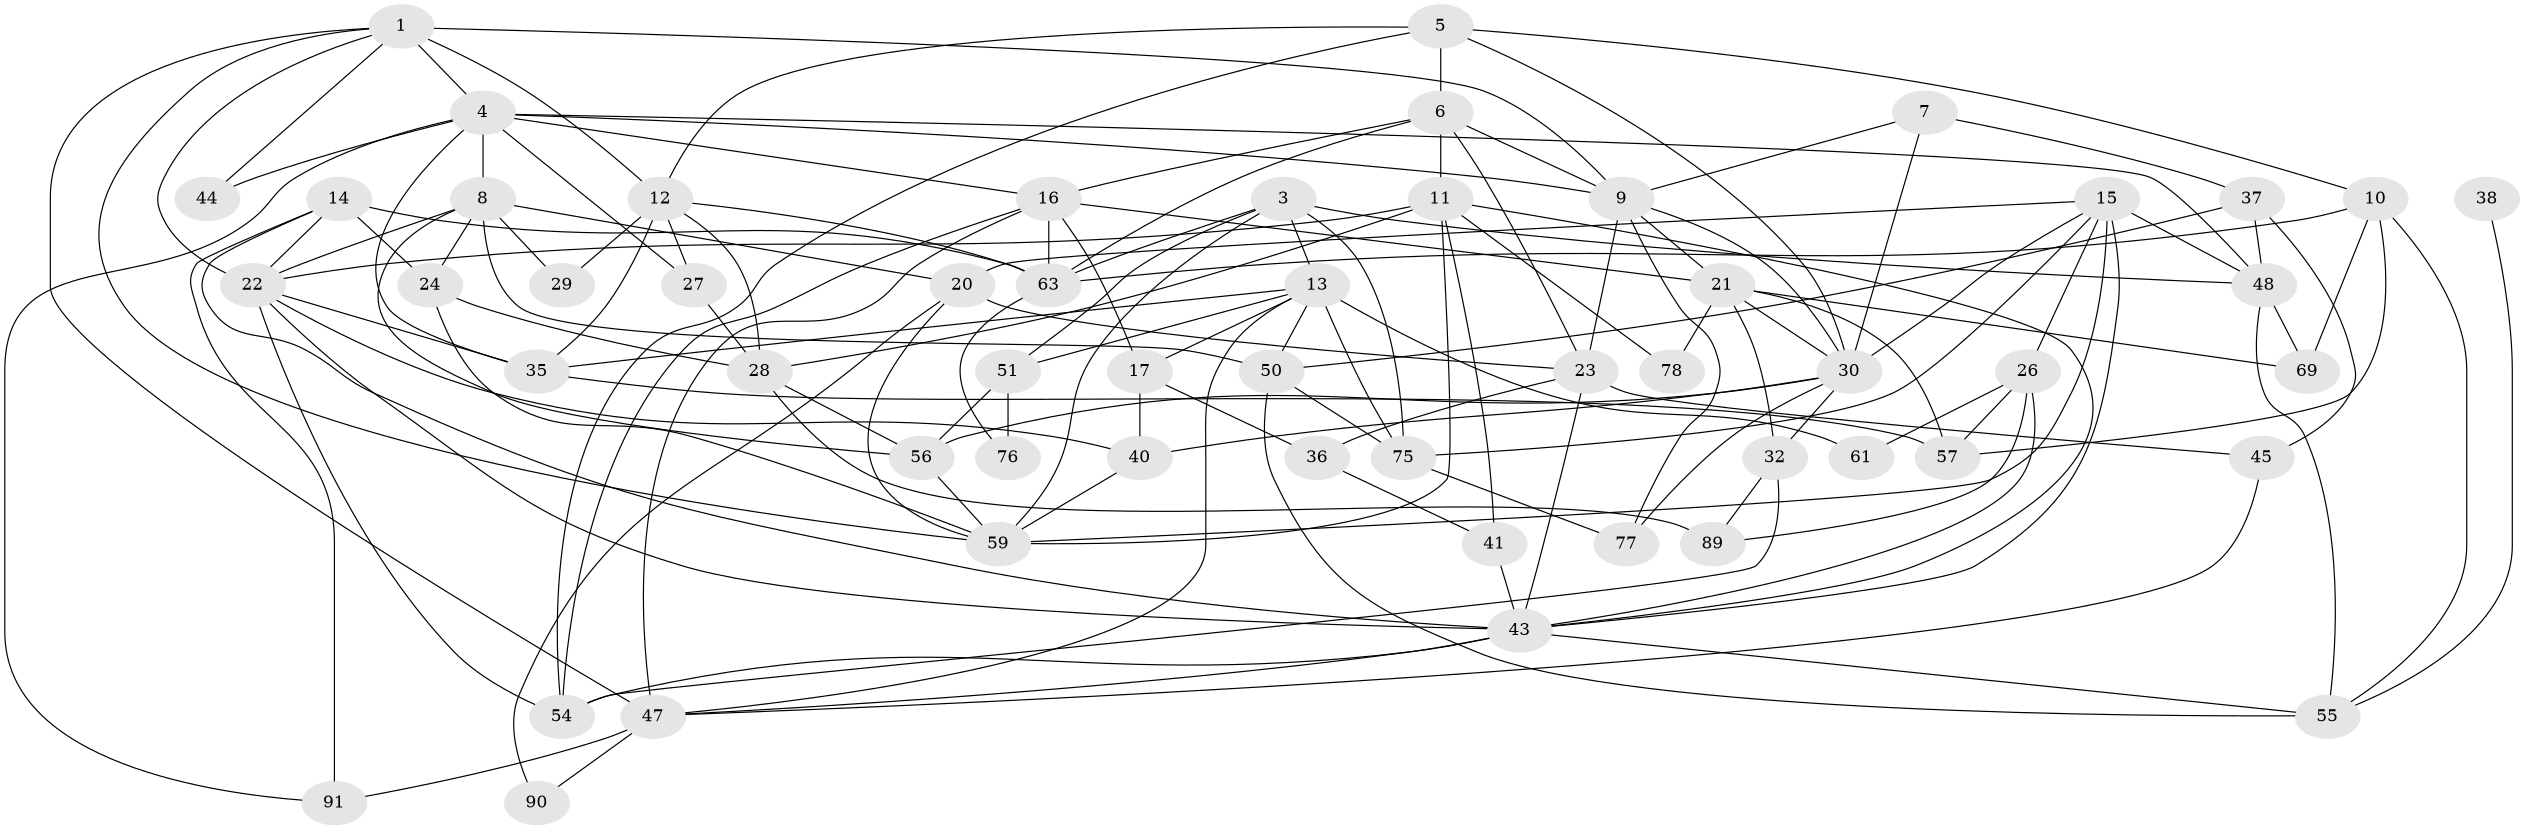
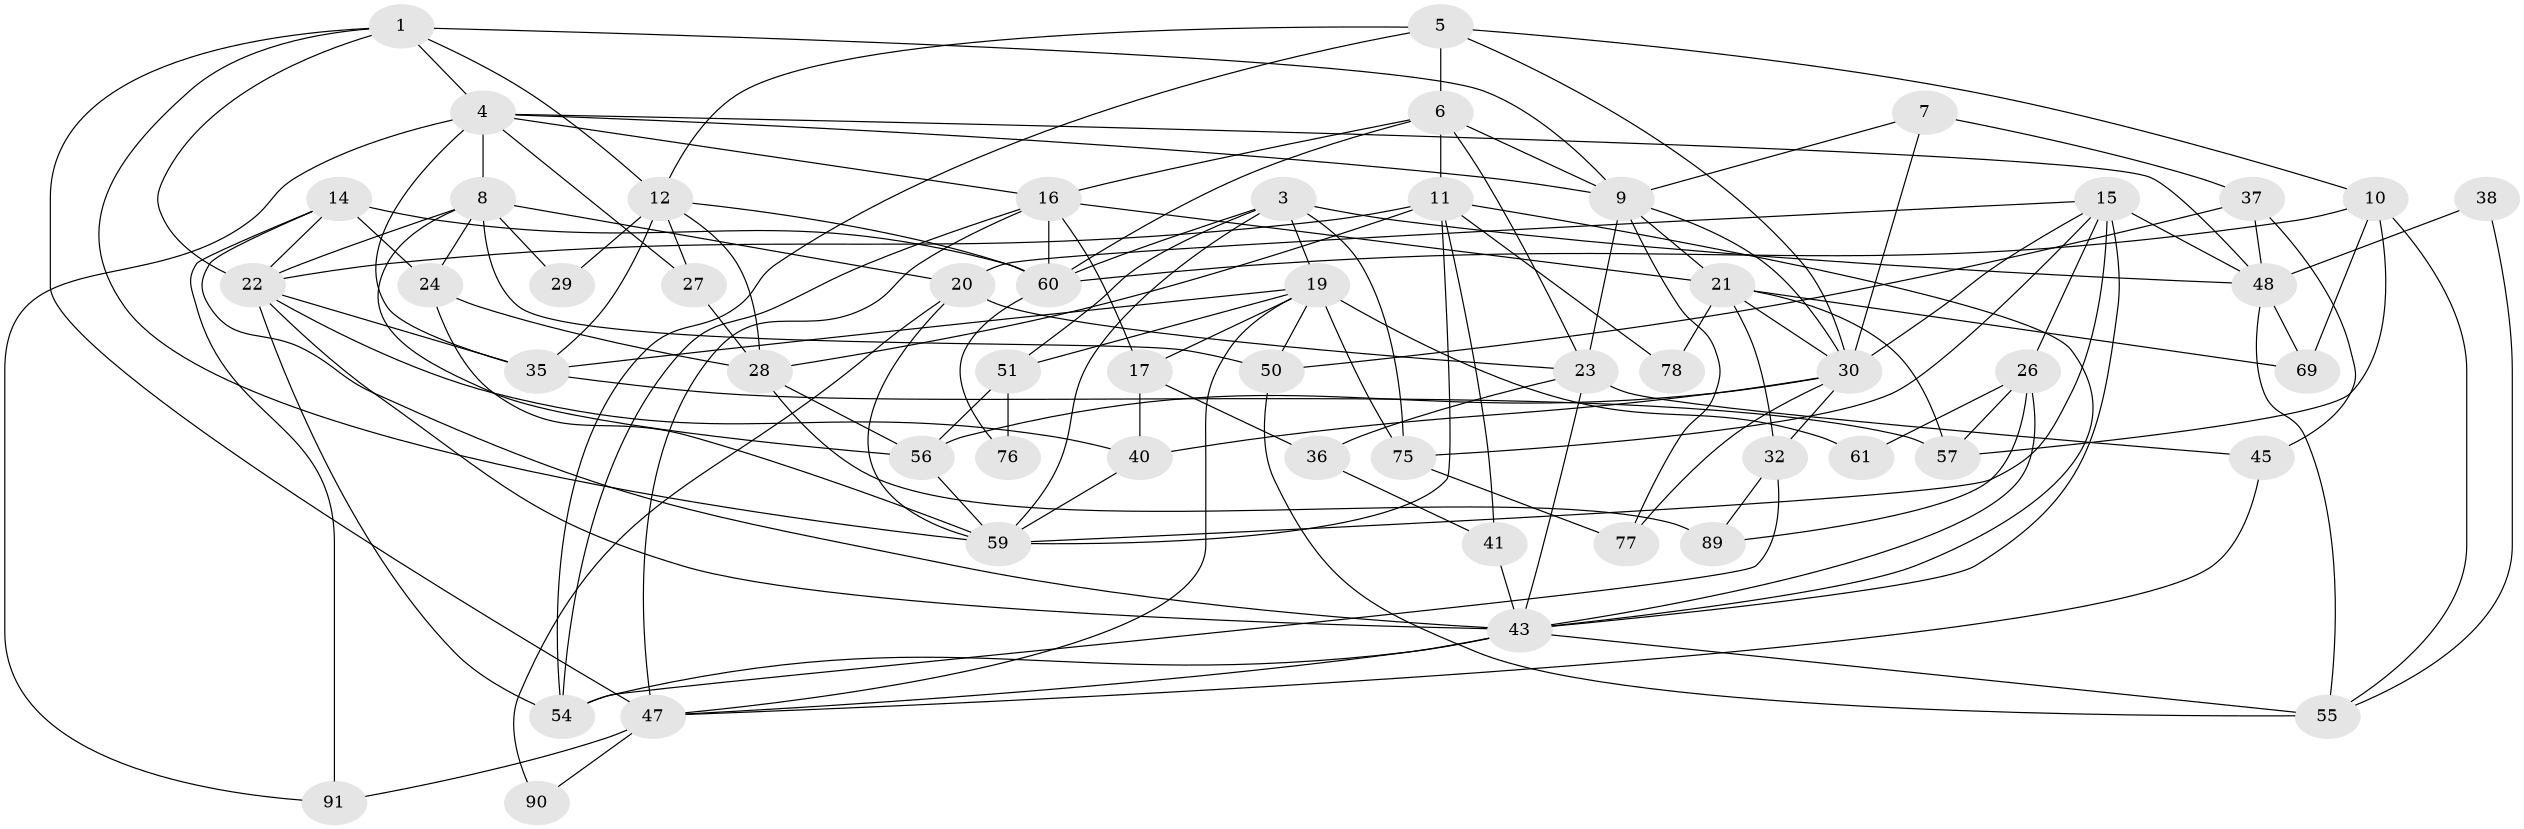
(207, 199) -> none
none -> (2375, 242)
(1049, 285) -> (1049, 285)
(1317, 285) -> (1317, 285)
(1338, 415) -> none
